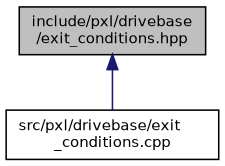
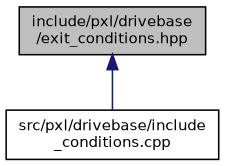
(112, 135) -> (112, 135)
